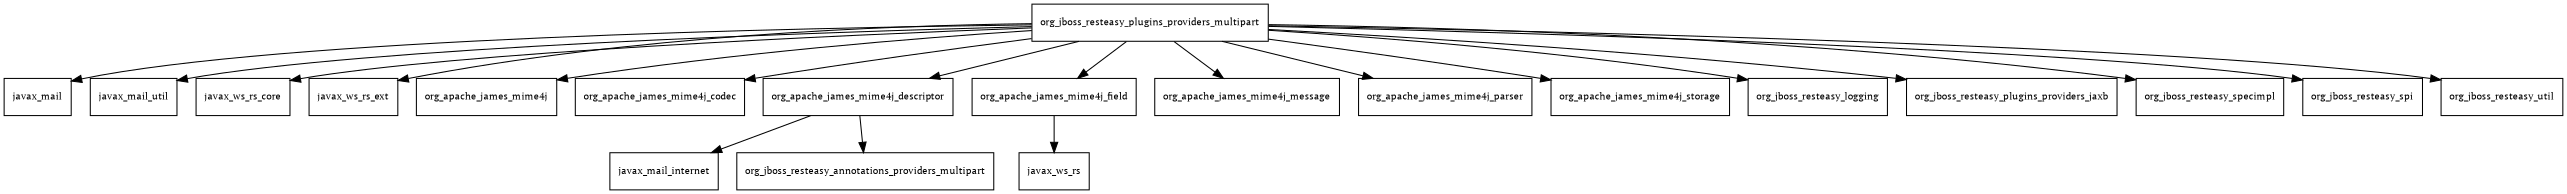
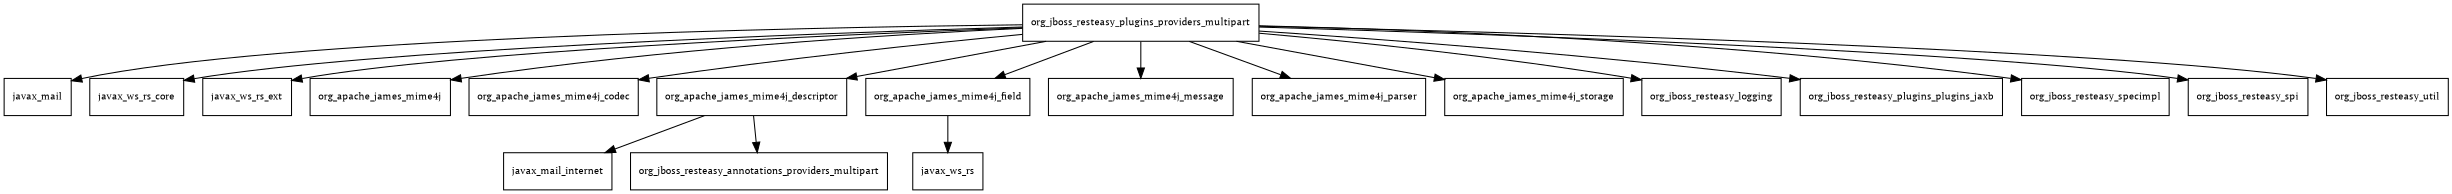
(134, 97) -> none
(2012, 97) -> (1901, 97)
